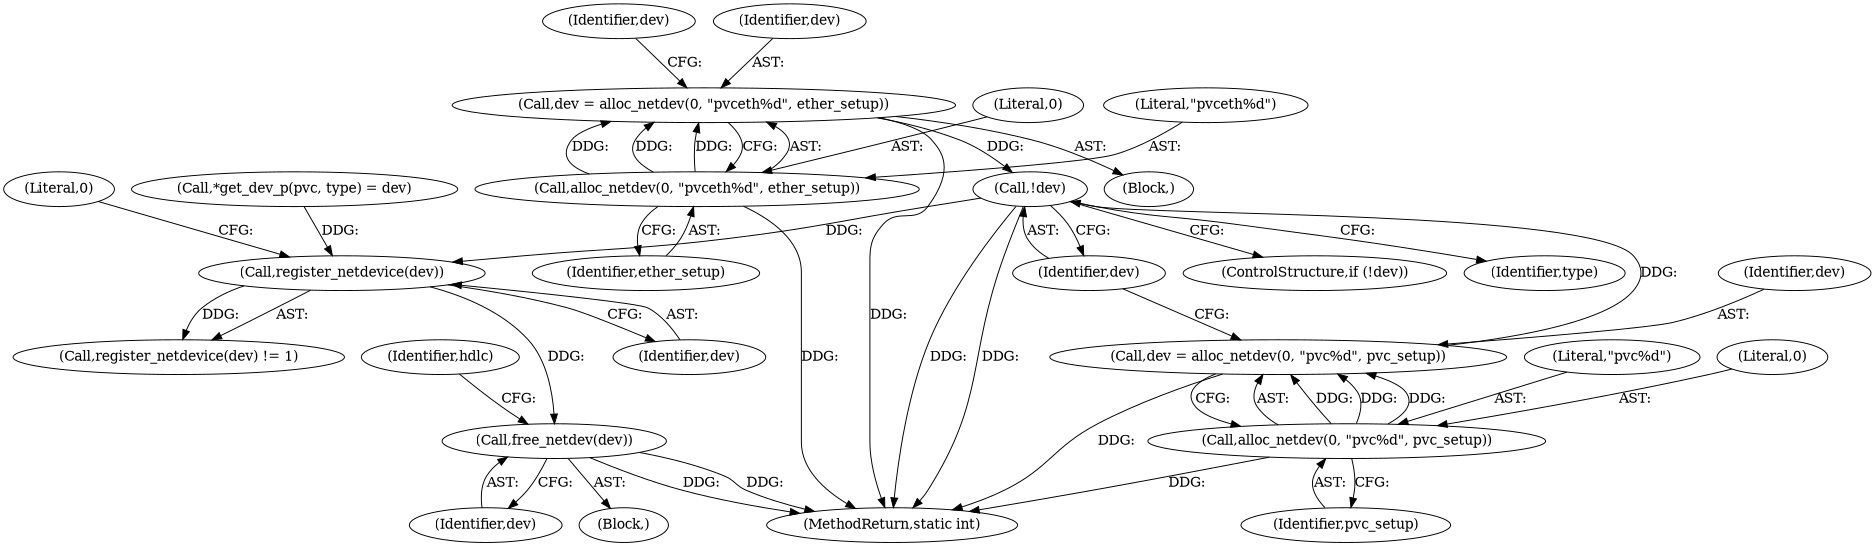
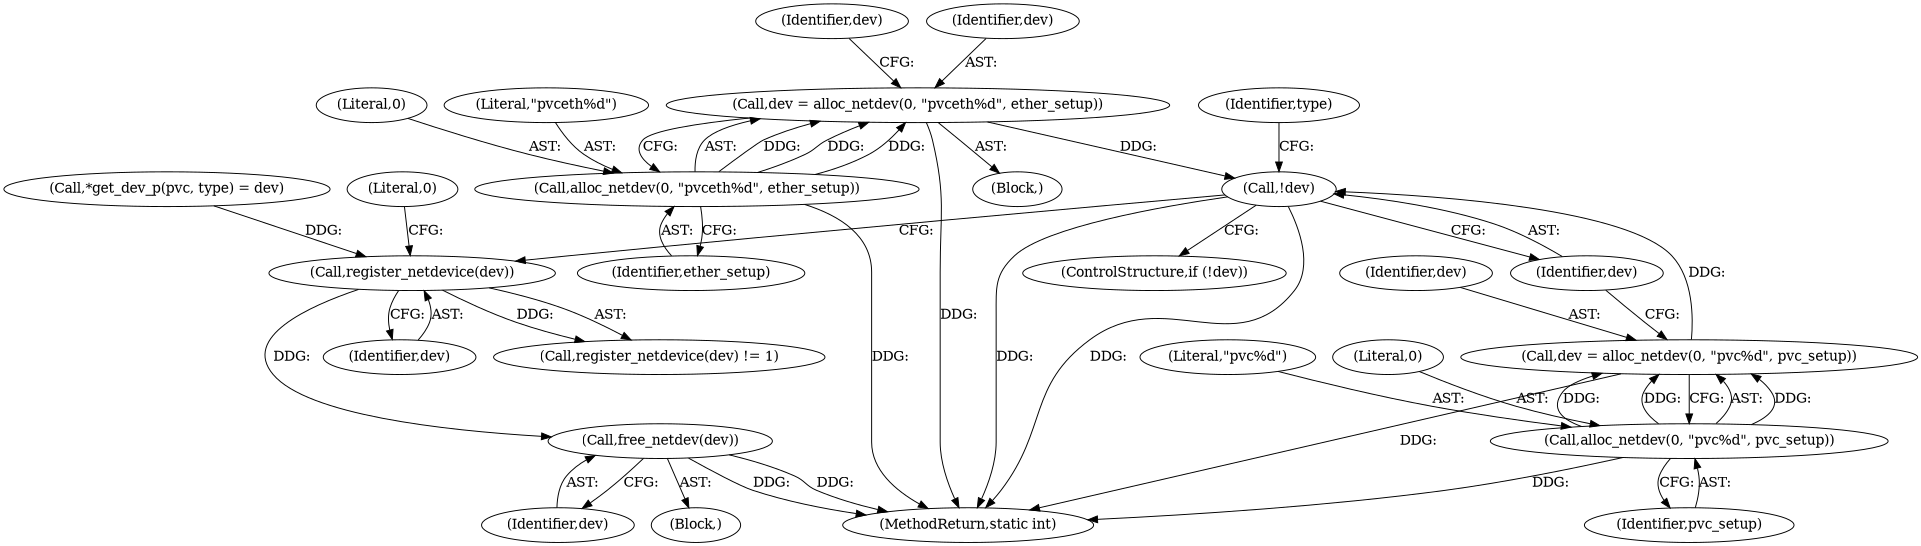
(1274, 229) -> (1279, 142)
(846, 231) -> (918, 231)
(440, 357) -> none
